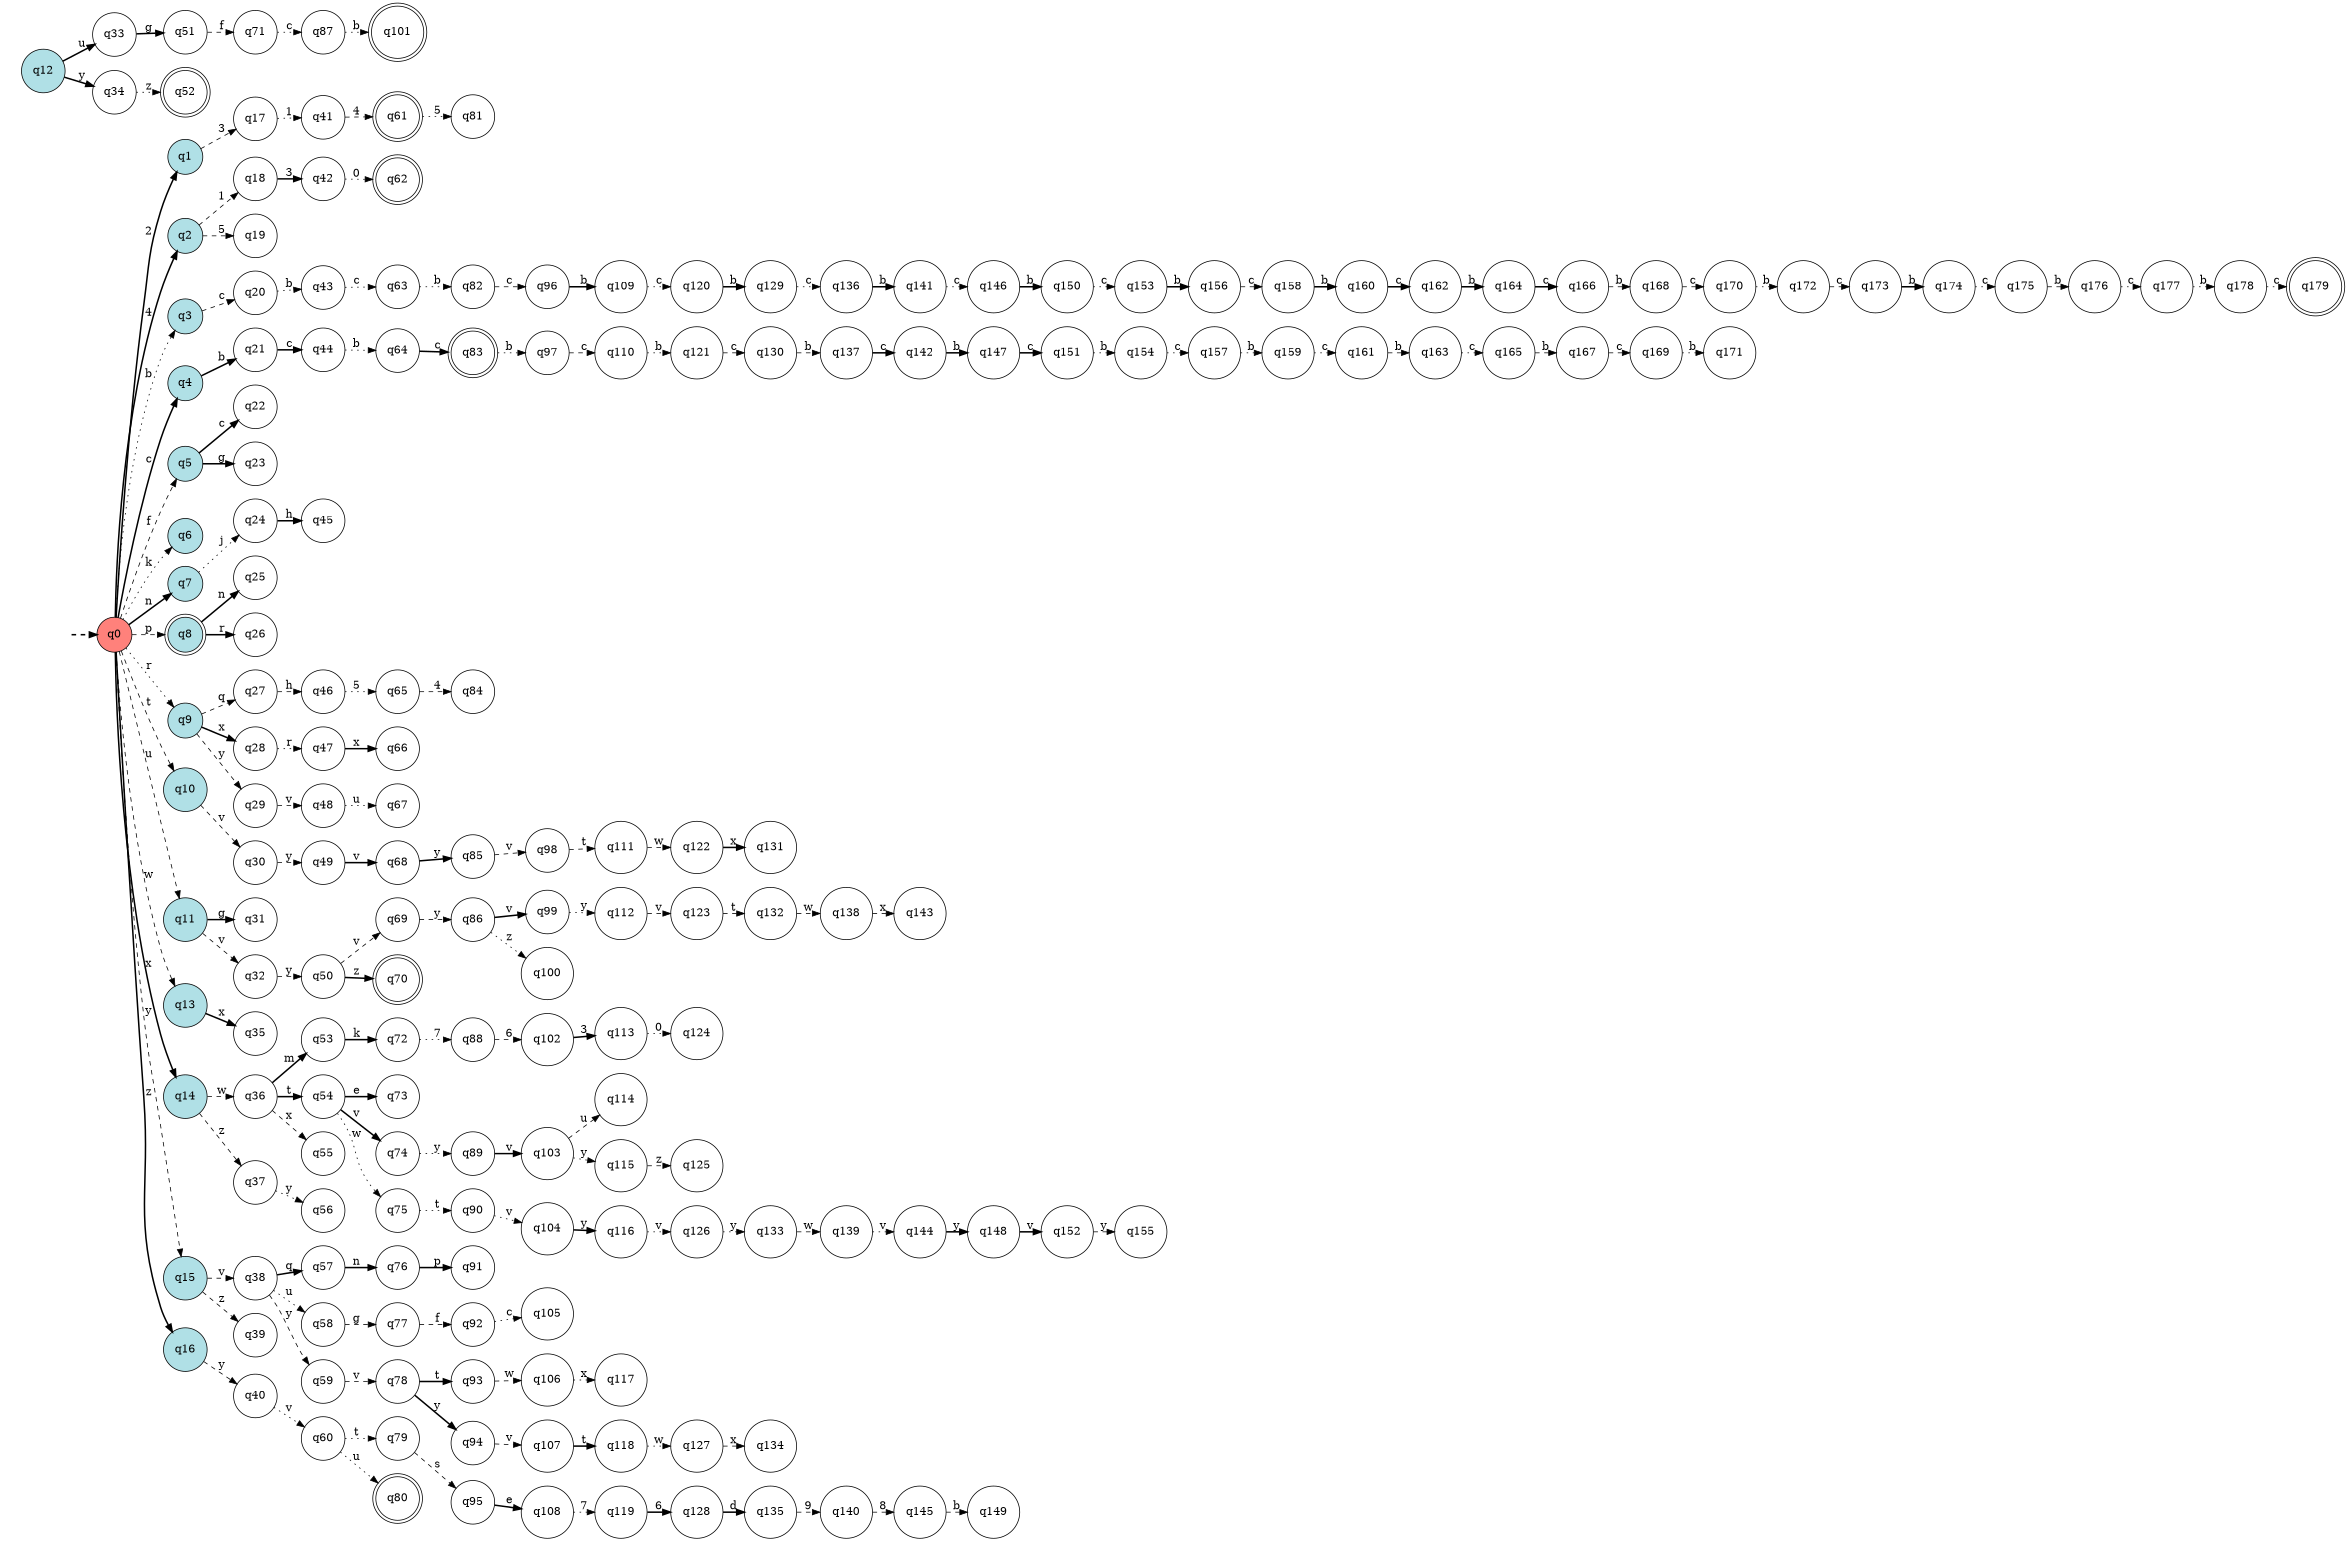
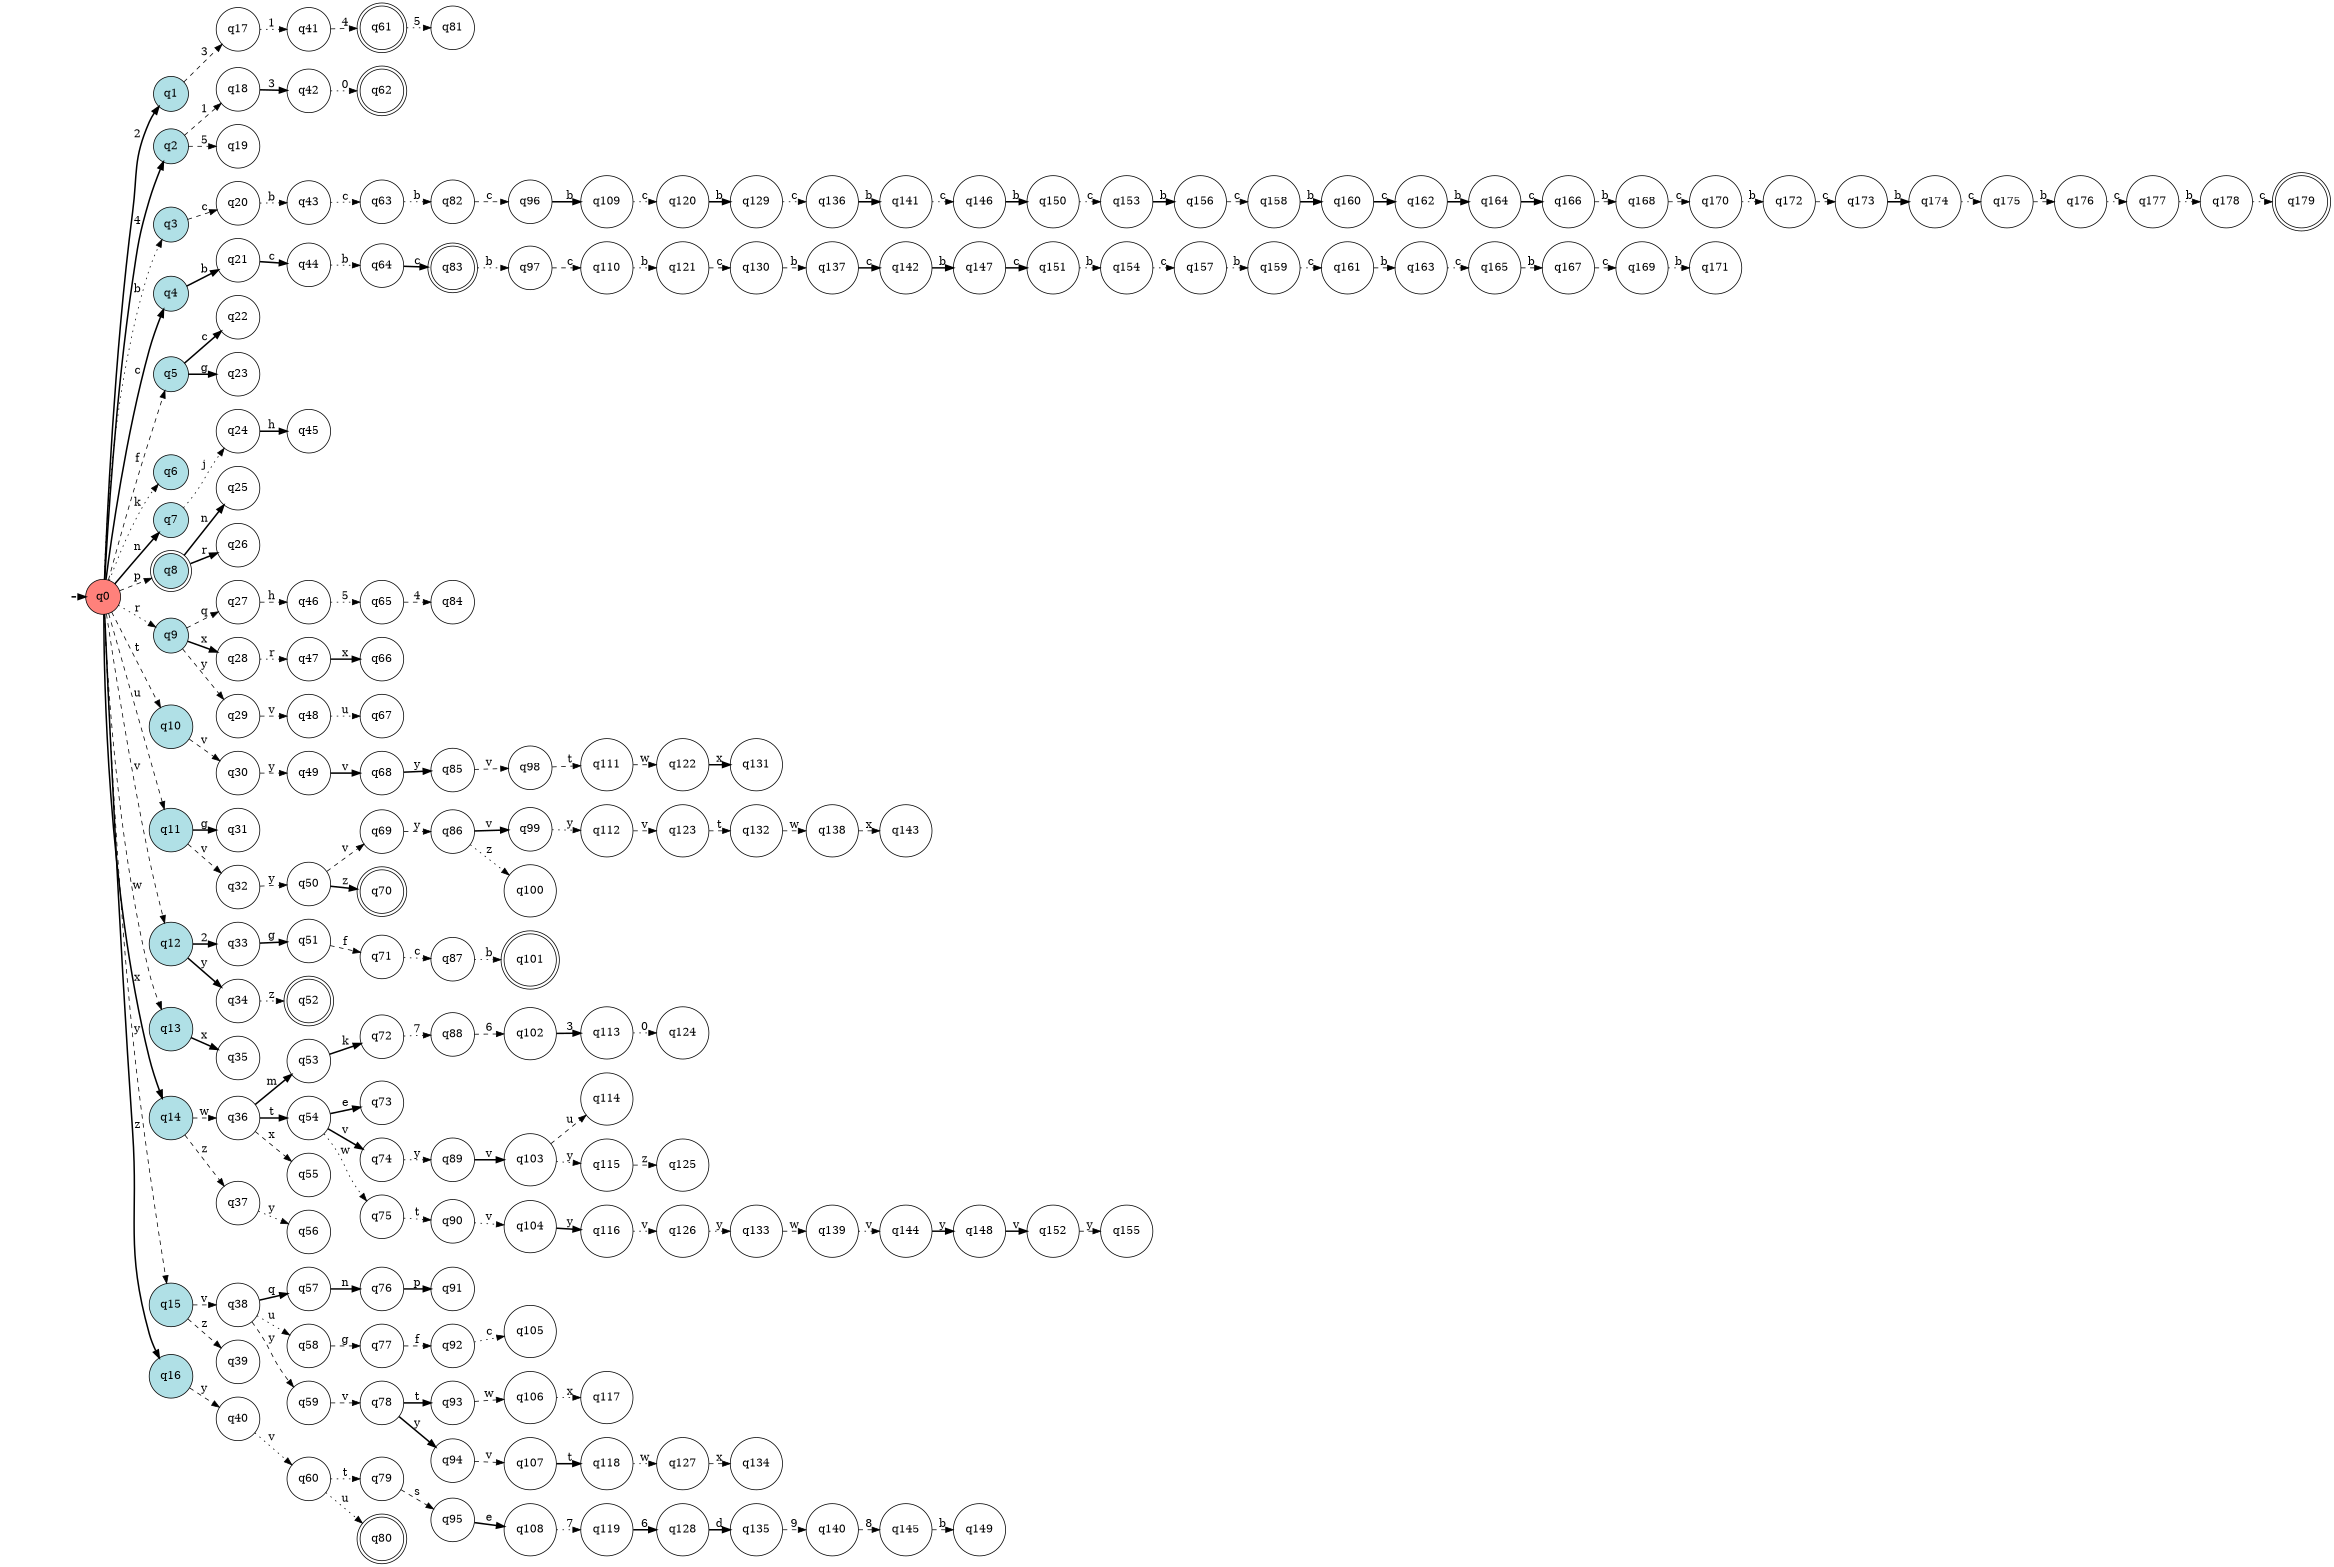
(82, 44) -> (205, 938)
none -> (131, 766)
